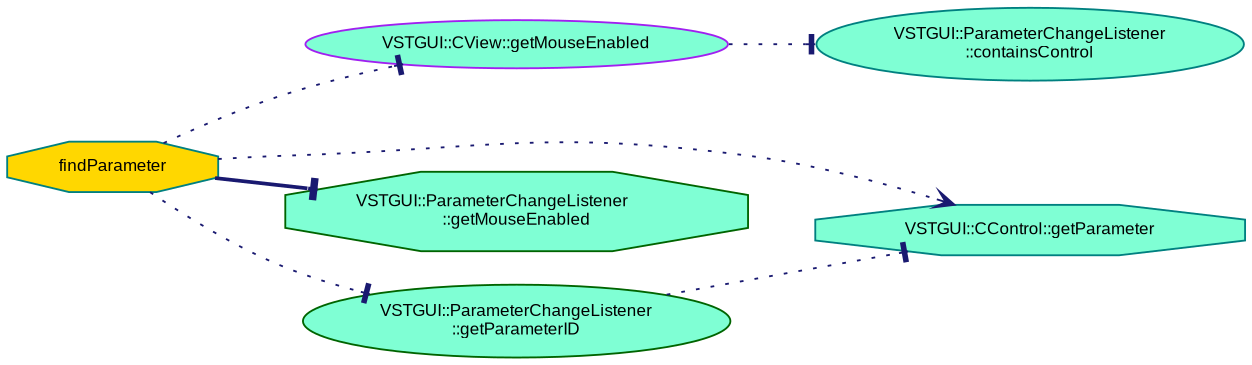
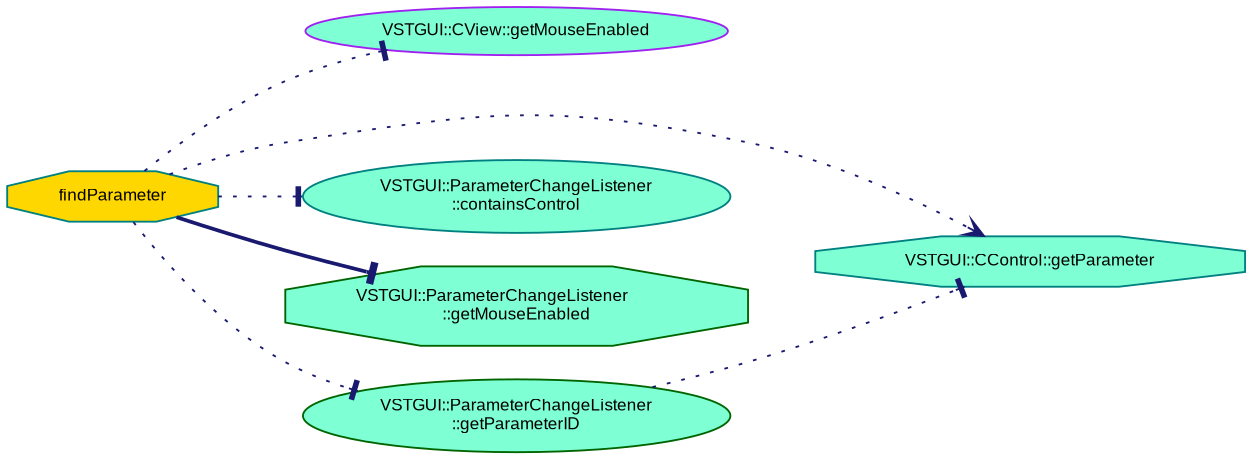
(767, 44) -> (255, 196)
